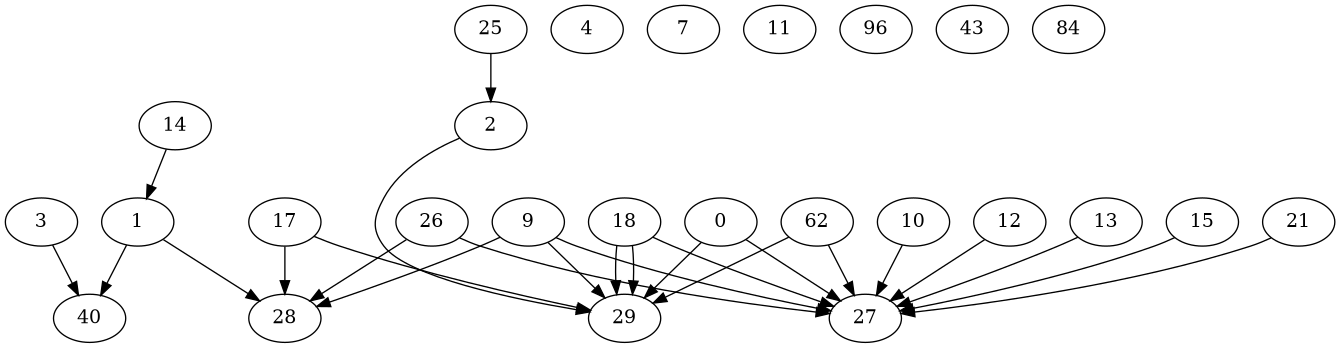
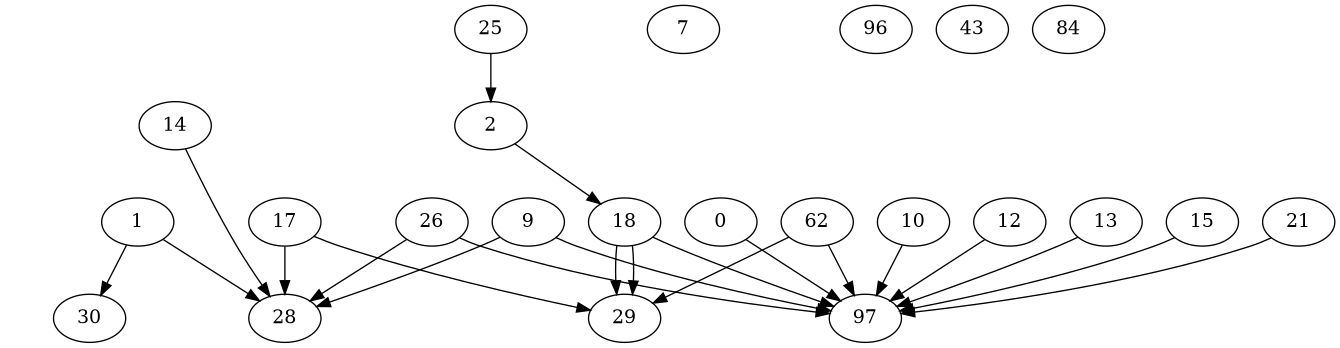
(587, 29) -> none
(780, 29) -> none
(159, 168) -> (221, 219)
(41, 222) -> none
(380, 239) -> (552, 170)
(568, 262) -> none
(678, 265) -> none
(90, 318) -> (90, 318)
(865, 318) -> (865, 318)
